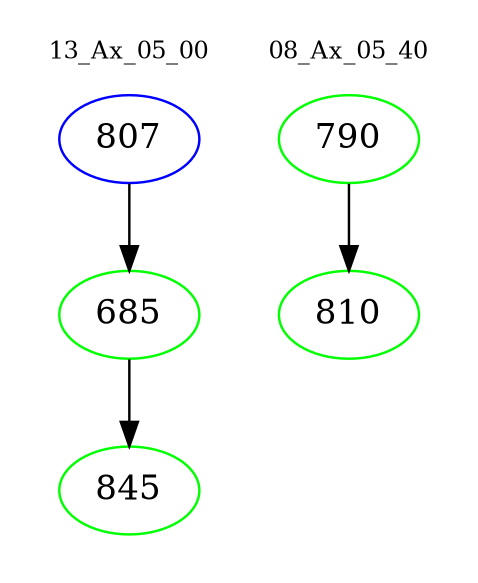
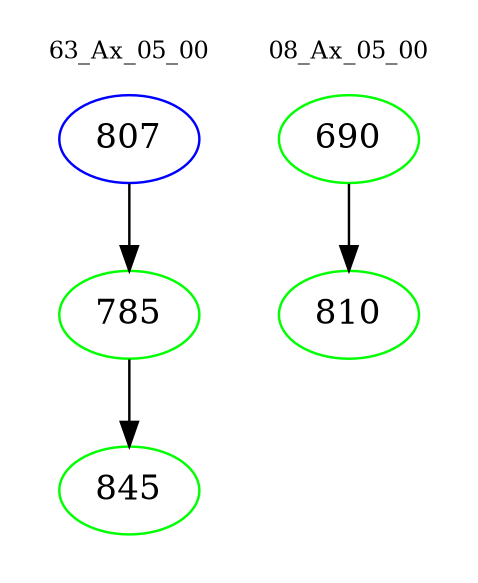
(129, 52) -> (129, 52)
(349, 52) -> (349, 52)
(349, 139) -> (349, 139)
(129, 315) -> (129, 315)
